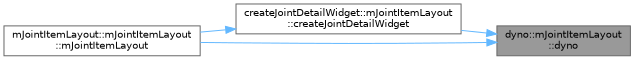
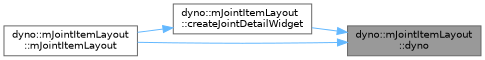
(349, 19) -> (242, 19)
(102, 41) -> (71, 41)
